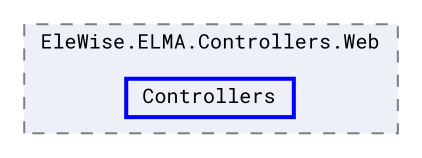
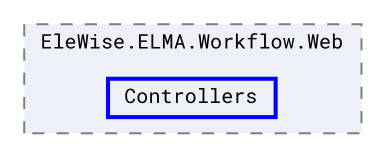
(211, 43) -> (193, 43)
